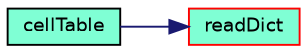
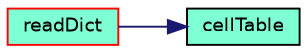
(145, 27) -> (143, 27)
